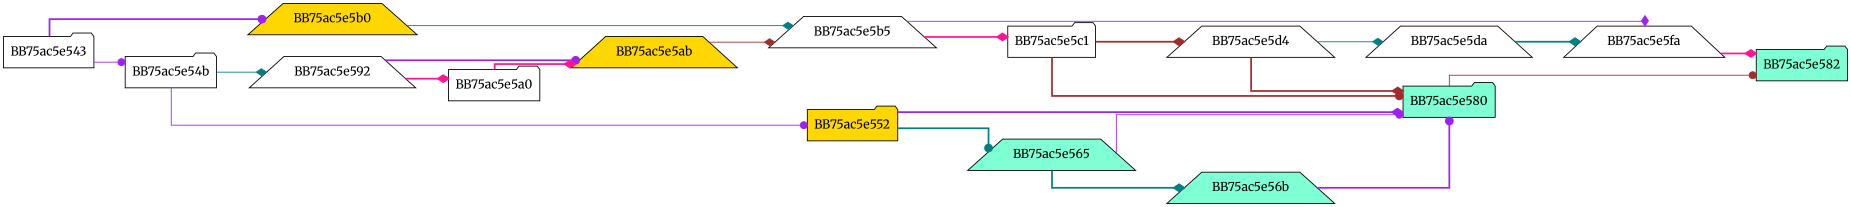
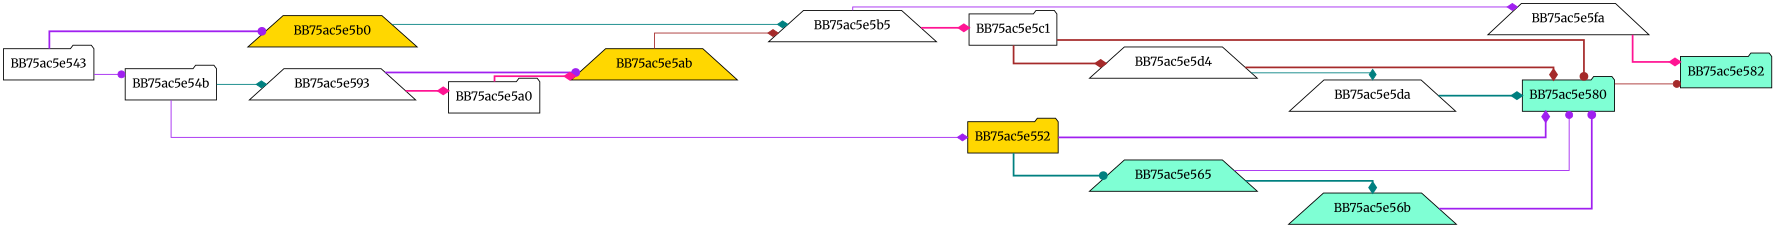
(1542, 42) -> (1475, 96)
(333, 72) -> (333, 84)
(467, 125) -> (546, 137)
